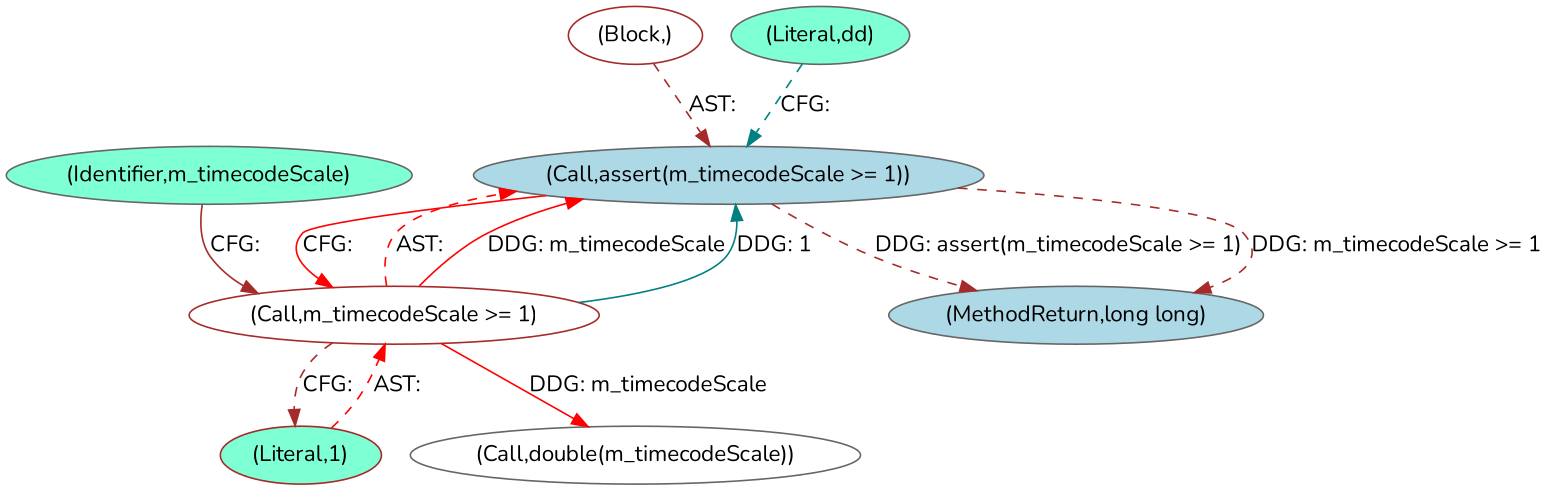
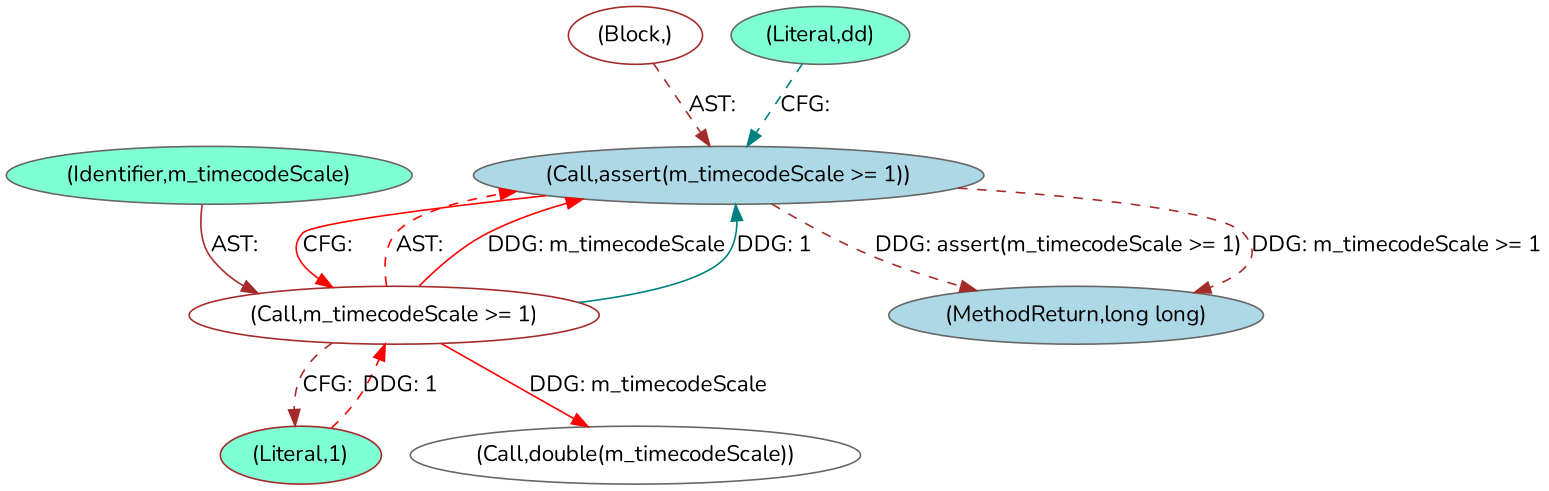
(238, 245) -> (238, 245)
(401, 385) -> (401, 385)
